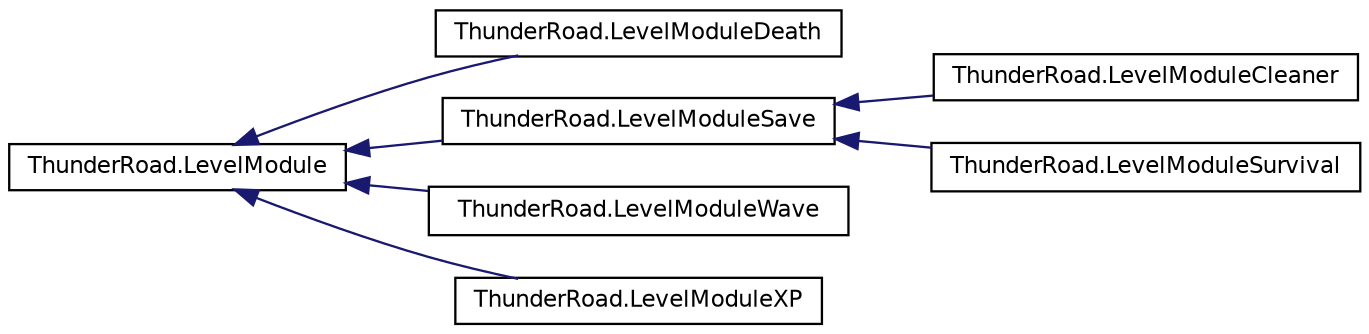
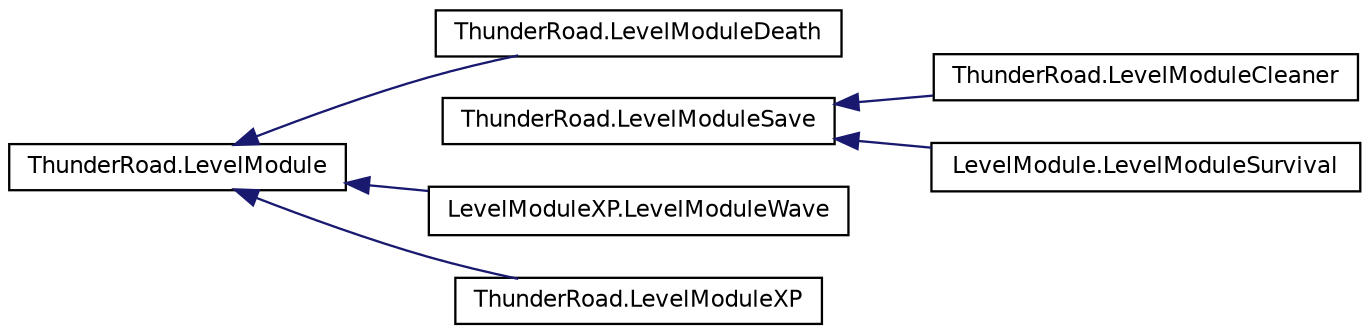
(406, 144) -> none
(1146, 167) -> (1146, 167)
(639, 211) -> (639, 211)
